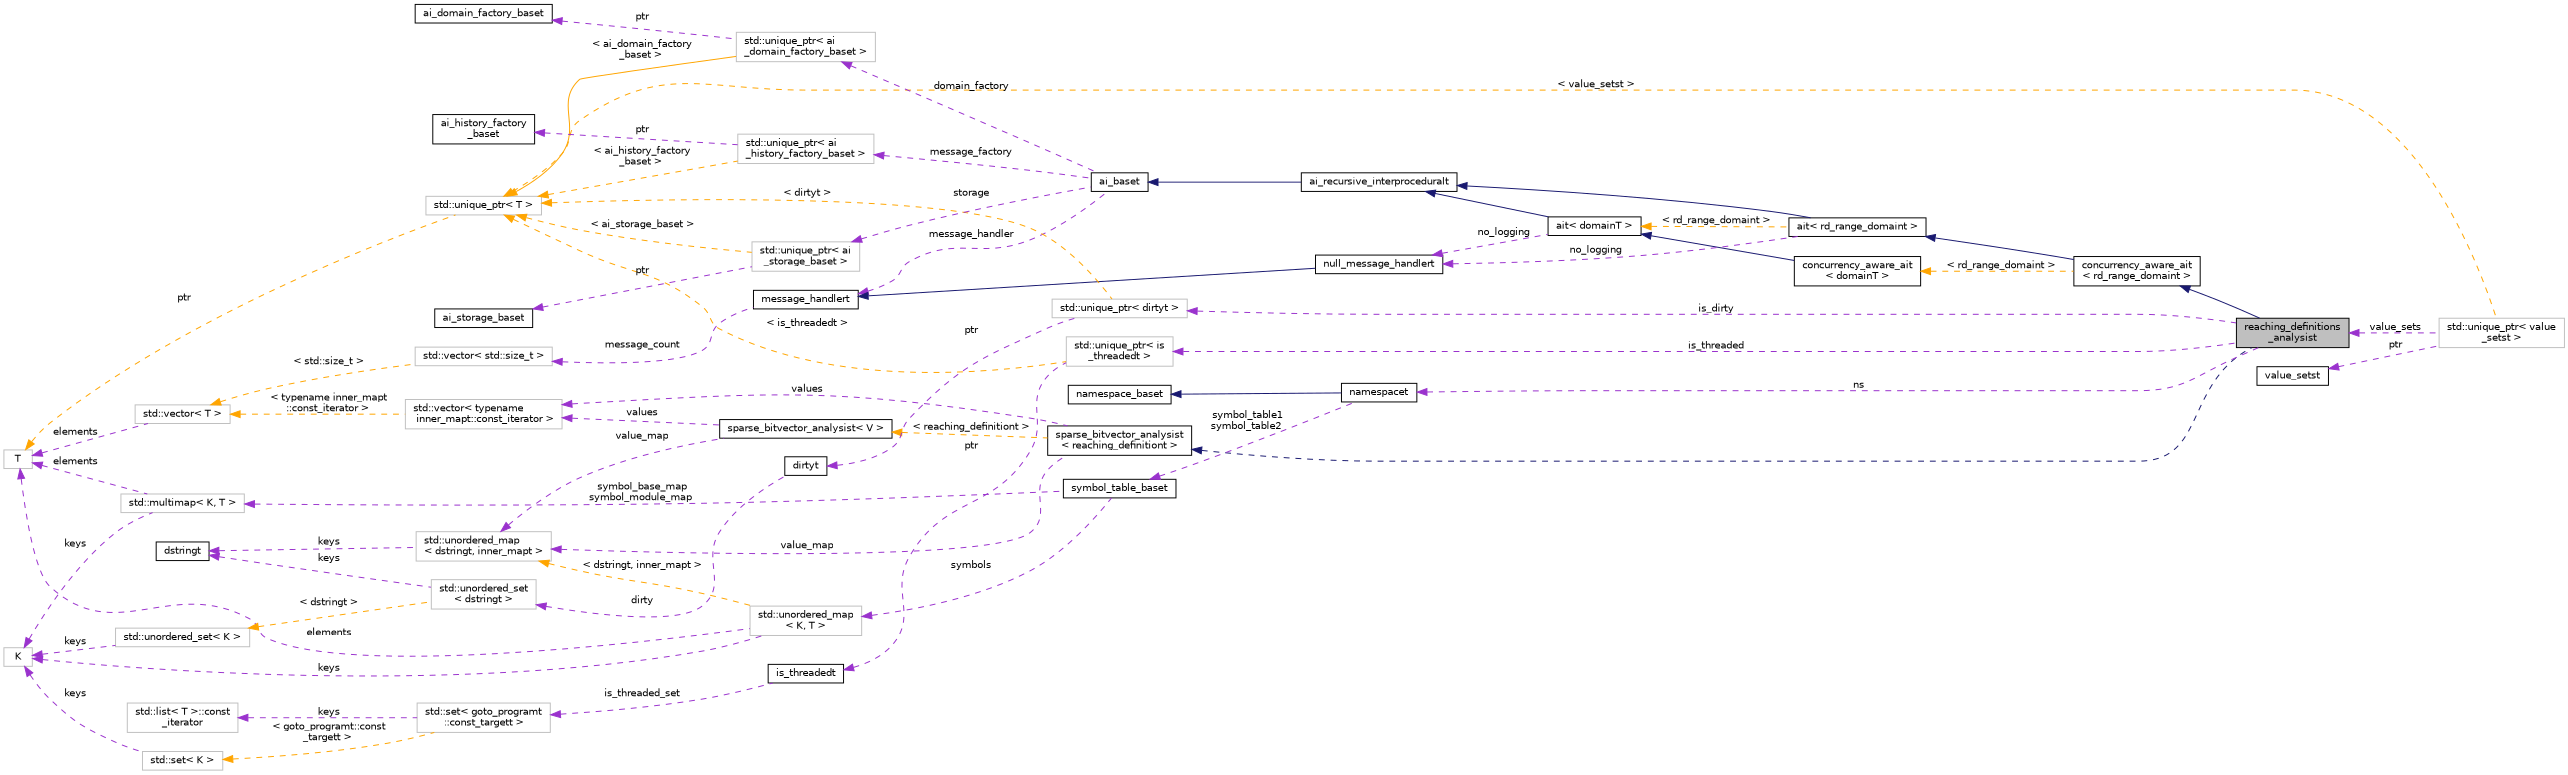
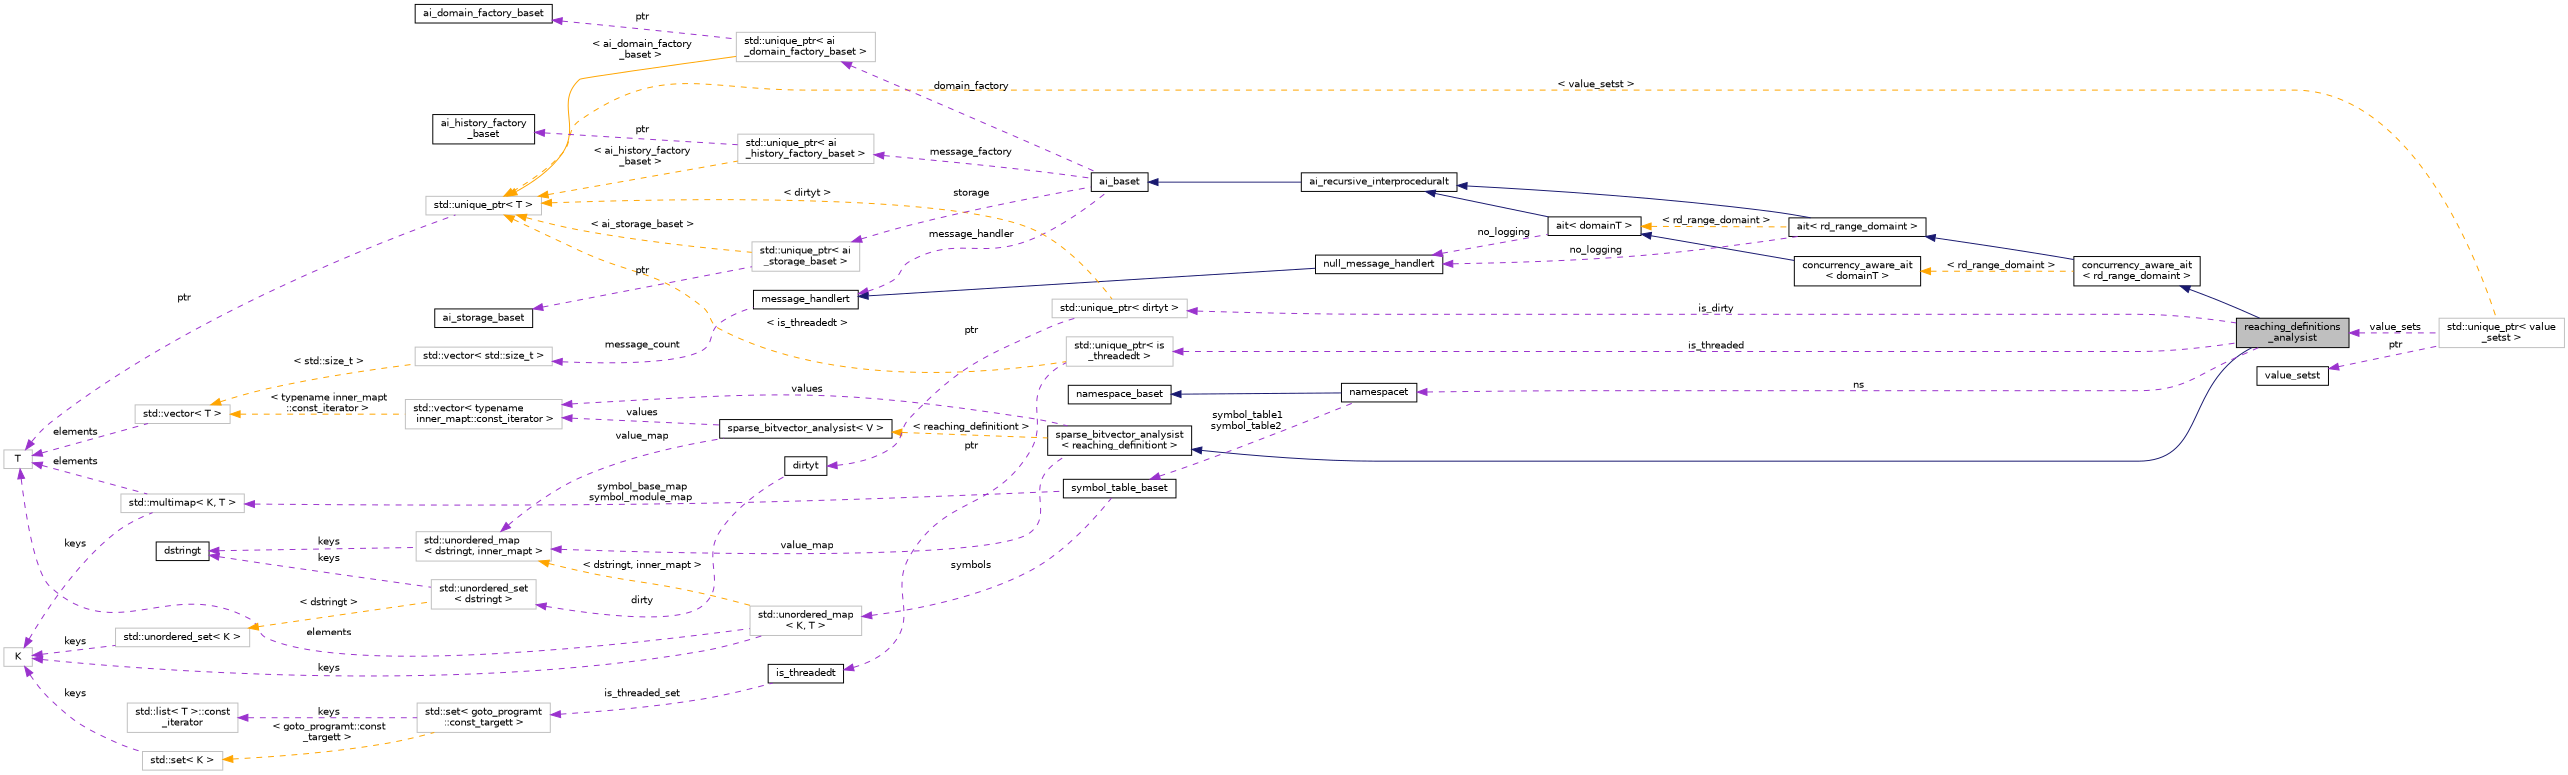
(233, 310) -> (233, 310)
(1754, 461) -> (1754, 461)
